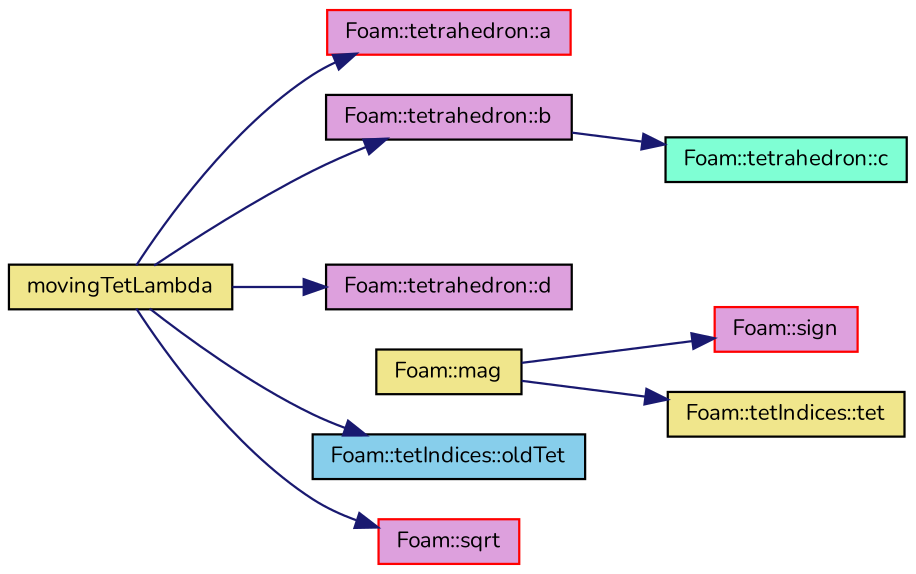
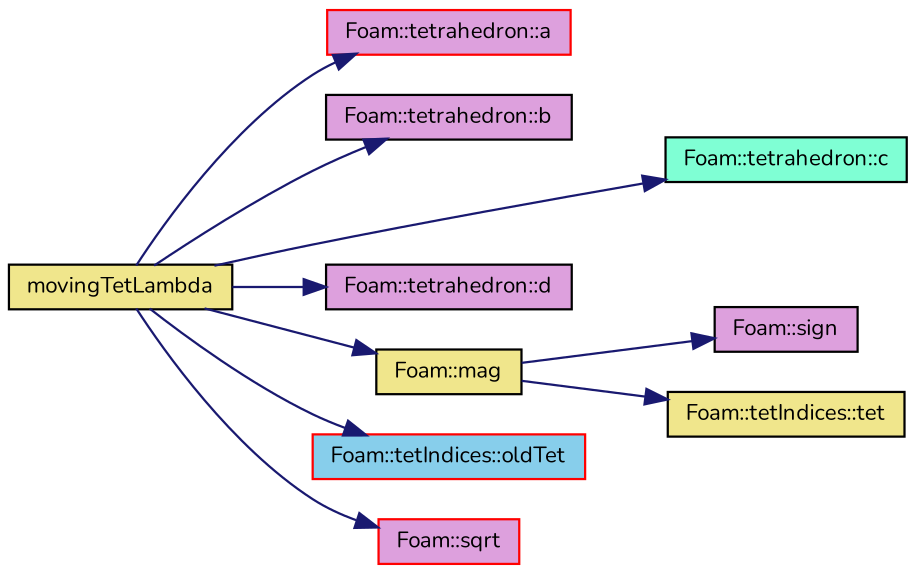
(607, 137) -> (428, 222)
none -> (279, 328)
(786, 329) -> (786, 329)
(449, 457) -> (449, 457)
